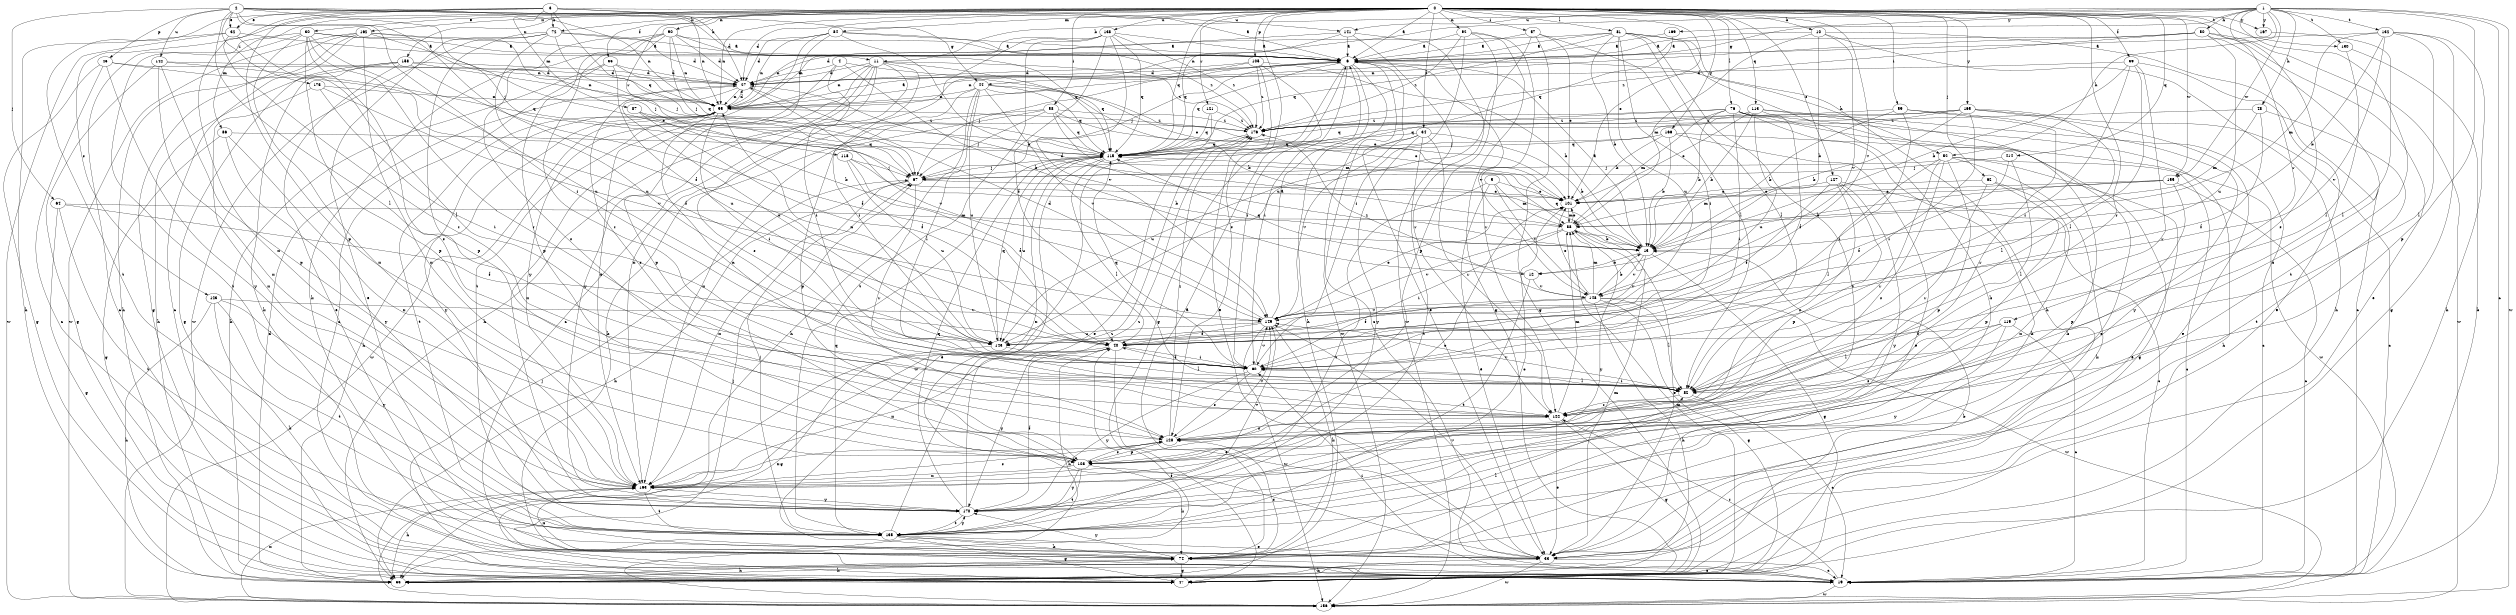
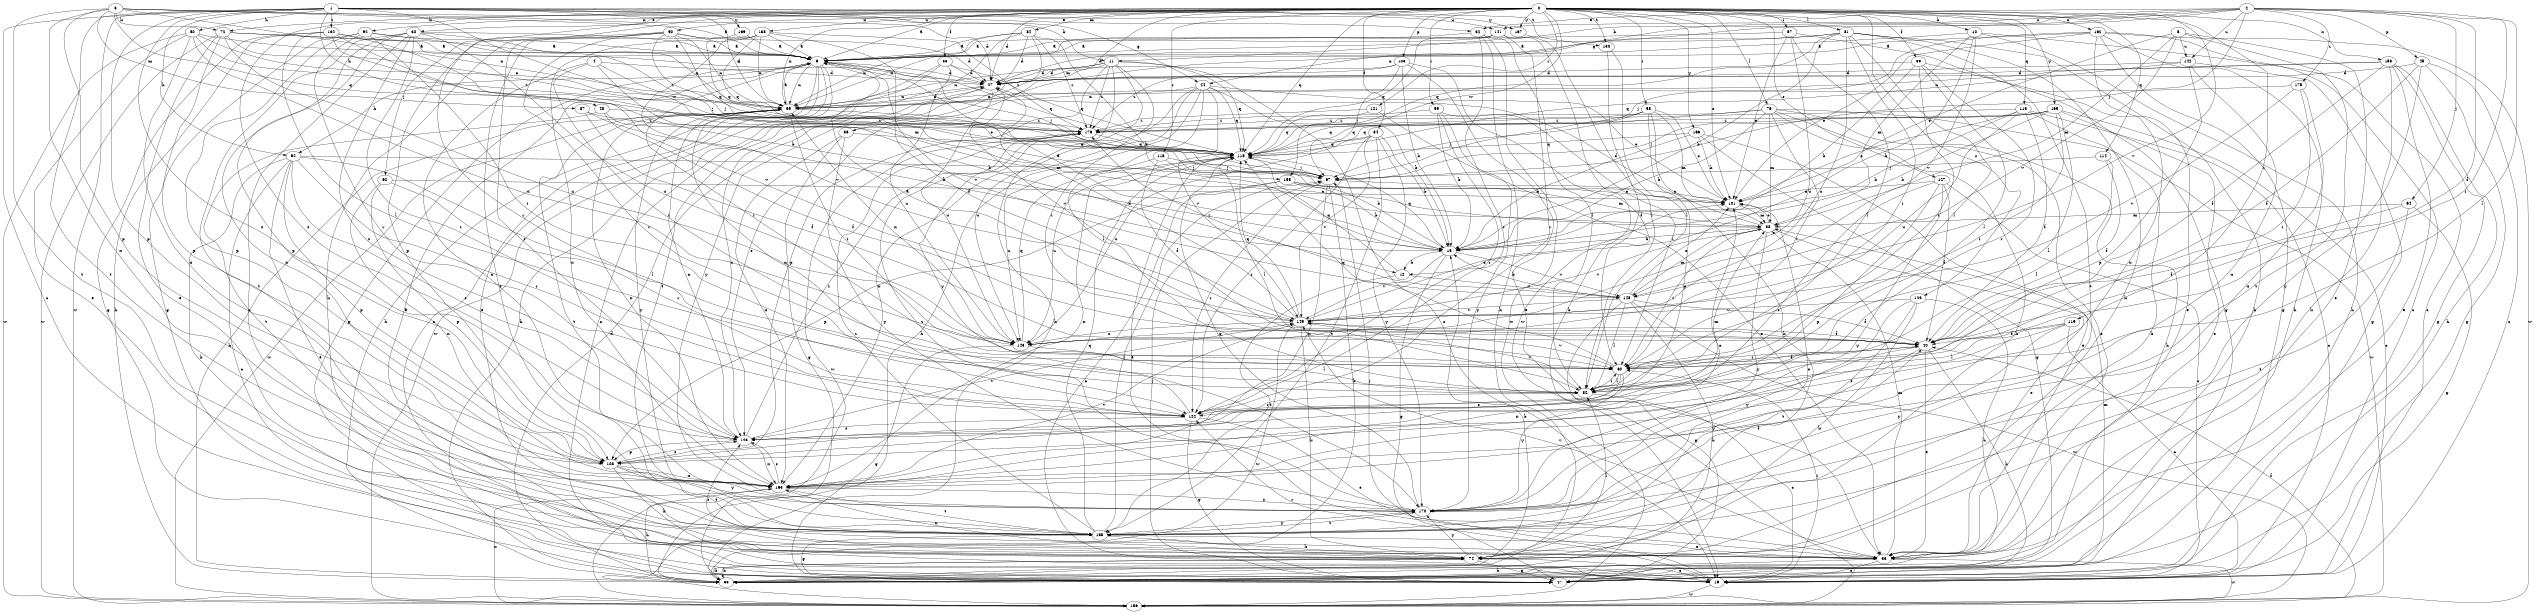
none -> (2183, 46)
(2009, 156) -> (2103, 156)
(1248, 215) -> (1641, 215)
none -> (669, 223)
none -> (1254, 245)
